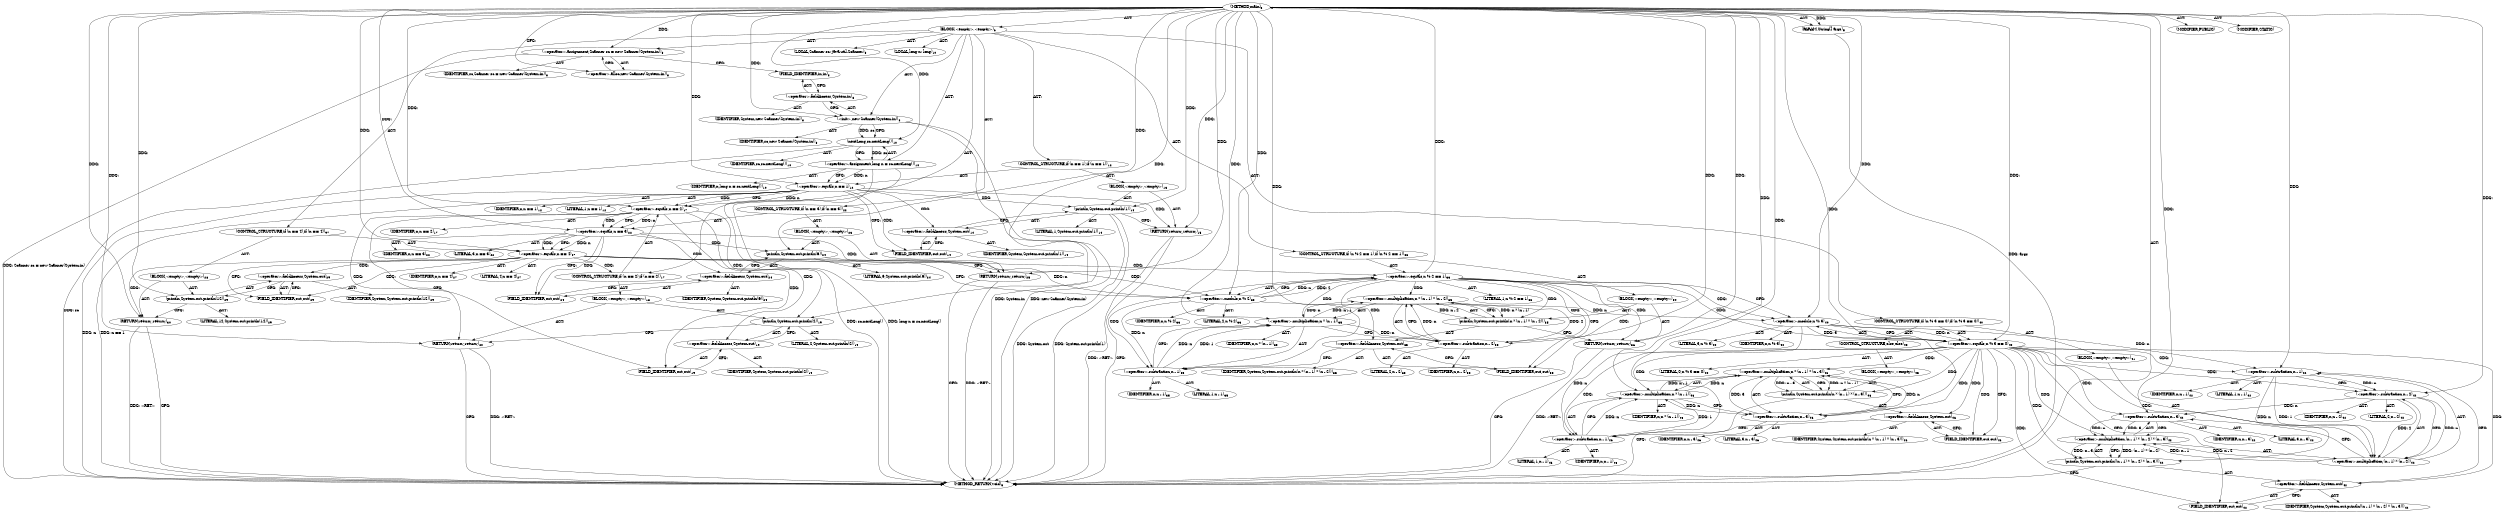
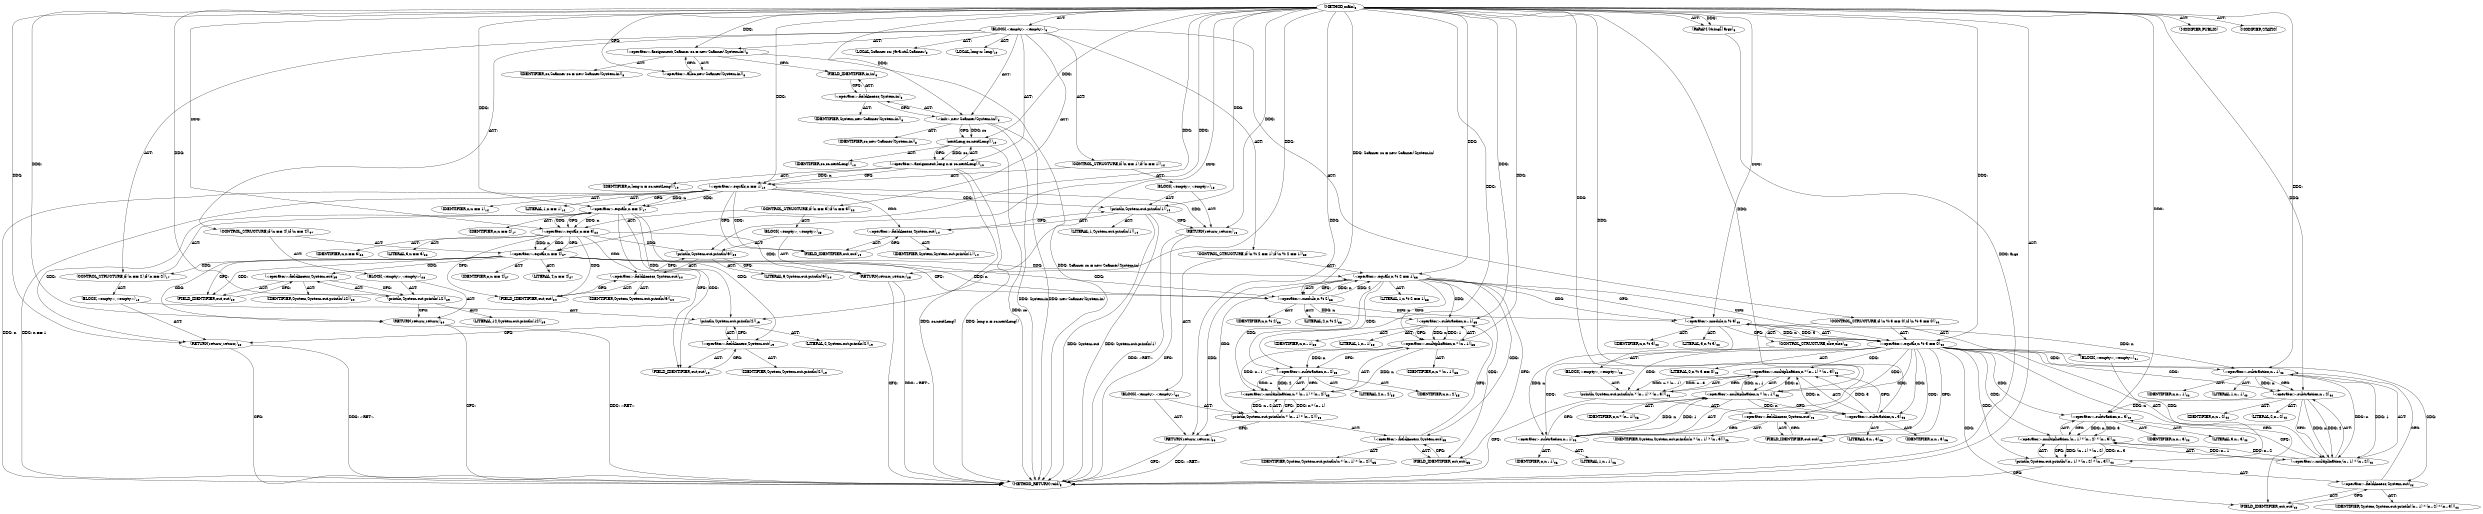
(1435, 70) -> (1468, 111)
(1263, 153) -> (1393, 153)
